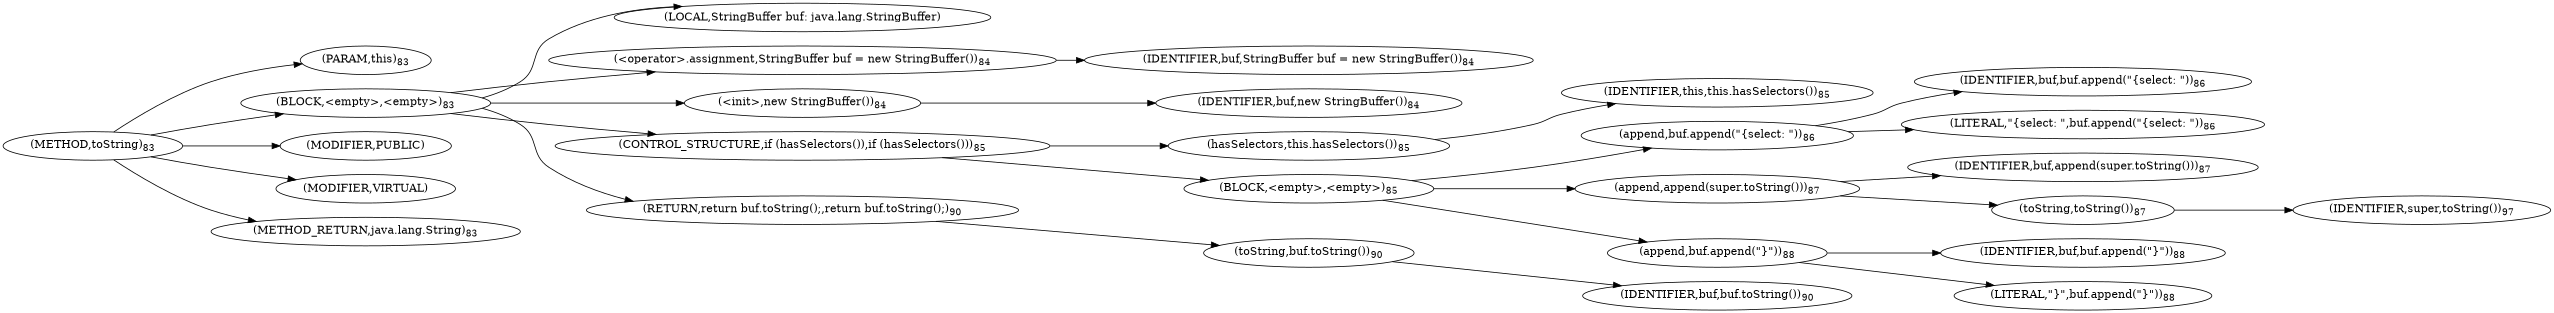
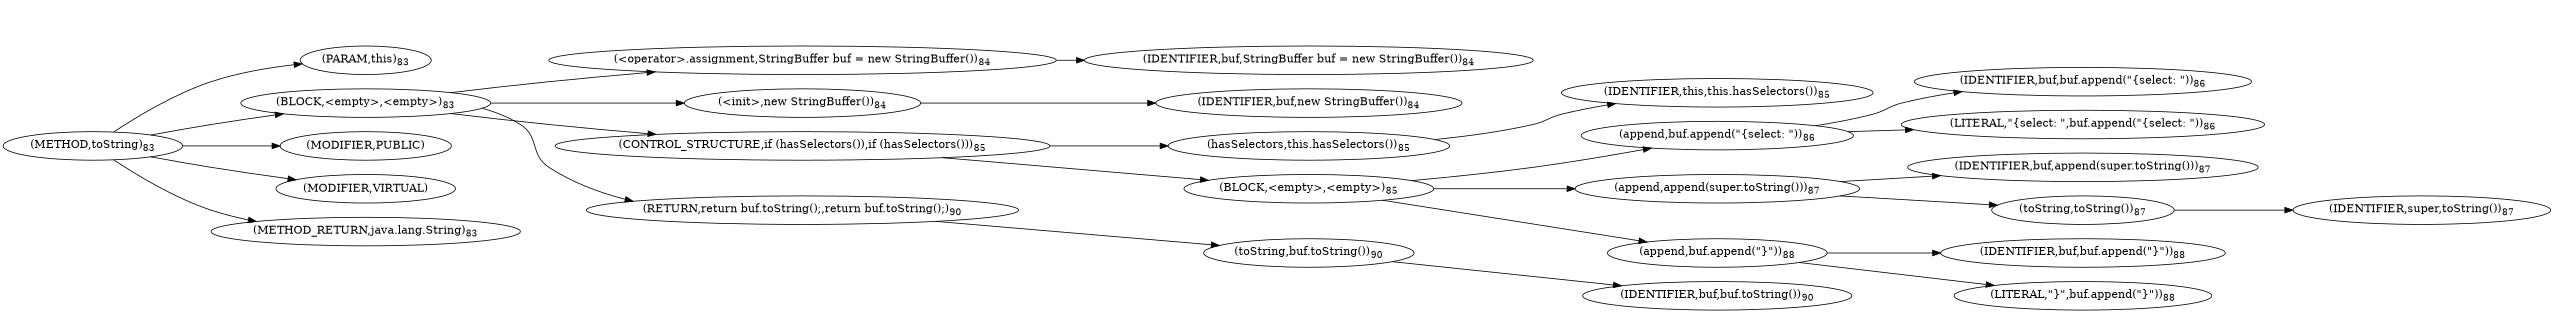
(802, 17) -> none
(2508, 209) -> (2508, 209)
